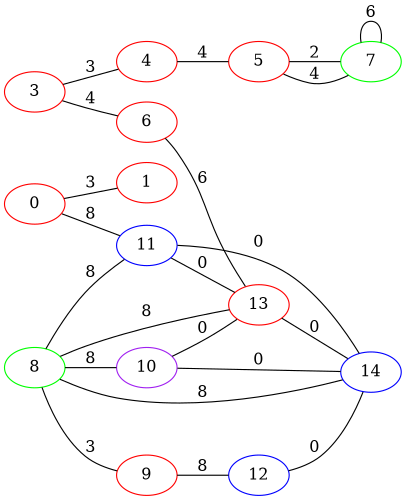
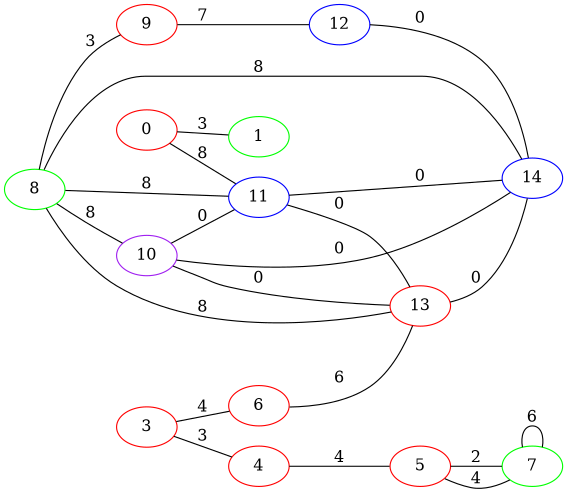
(147, 183) -> (259, 137)
none -> (203, 226)
(203, 467) -> (203, 16)
